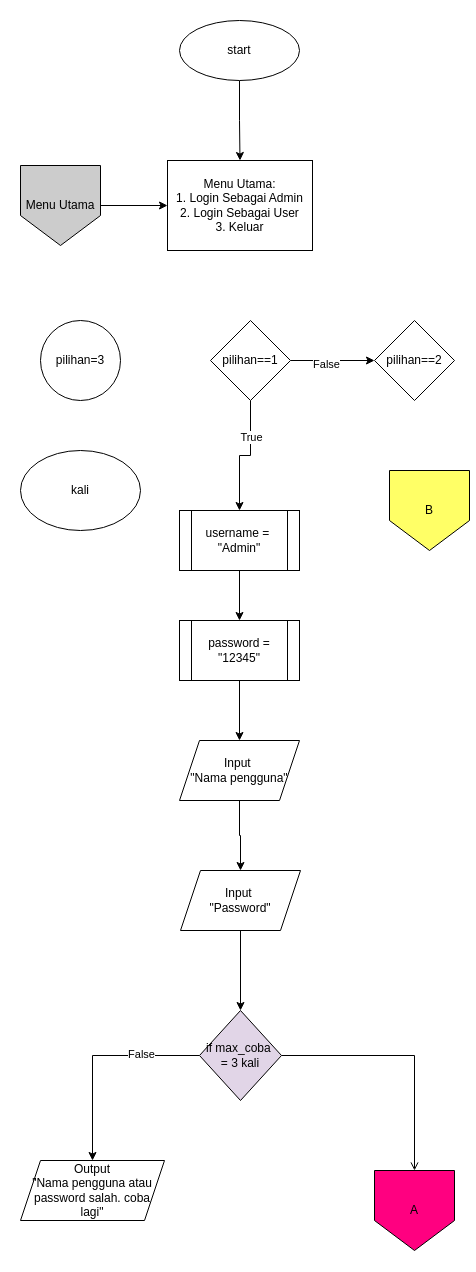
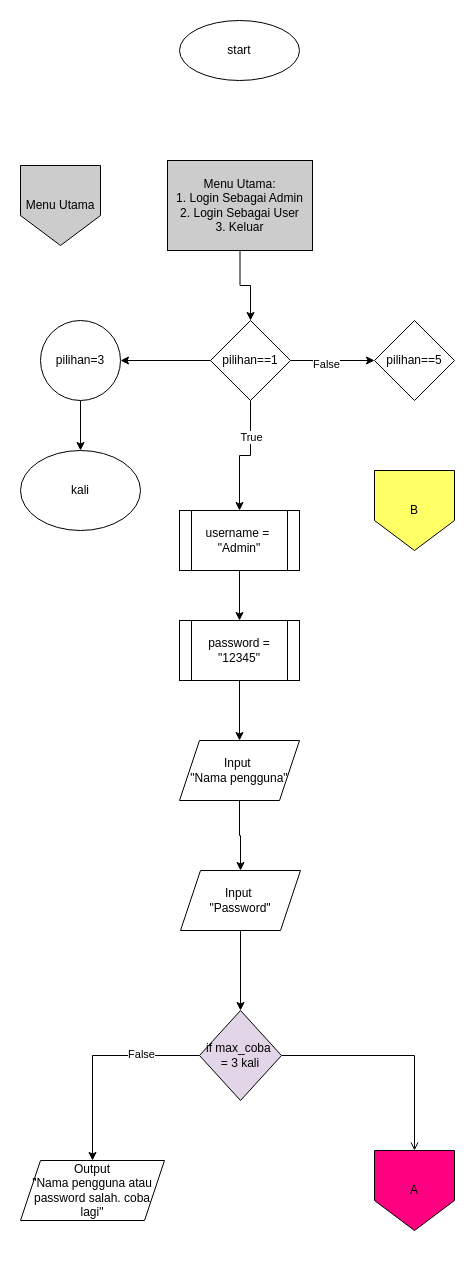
(240, 117) -> none
(131, 206) -> none
(240, 206) -> (240, 206)
none -> (241, 286)
none -> (169, 361)
(415, 361) -> (415, 361)
none -> (81, 422)
(430, 511) -> (415, 511)
(415, 1211) -> (415, 1191)
